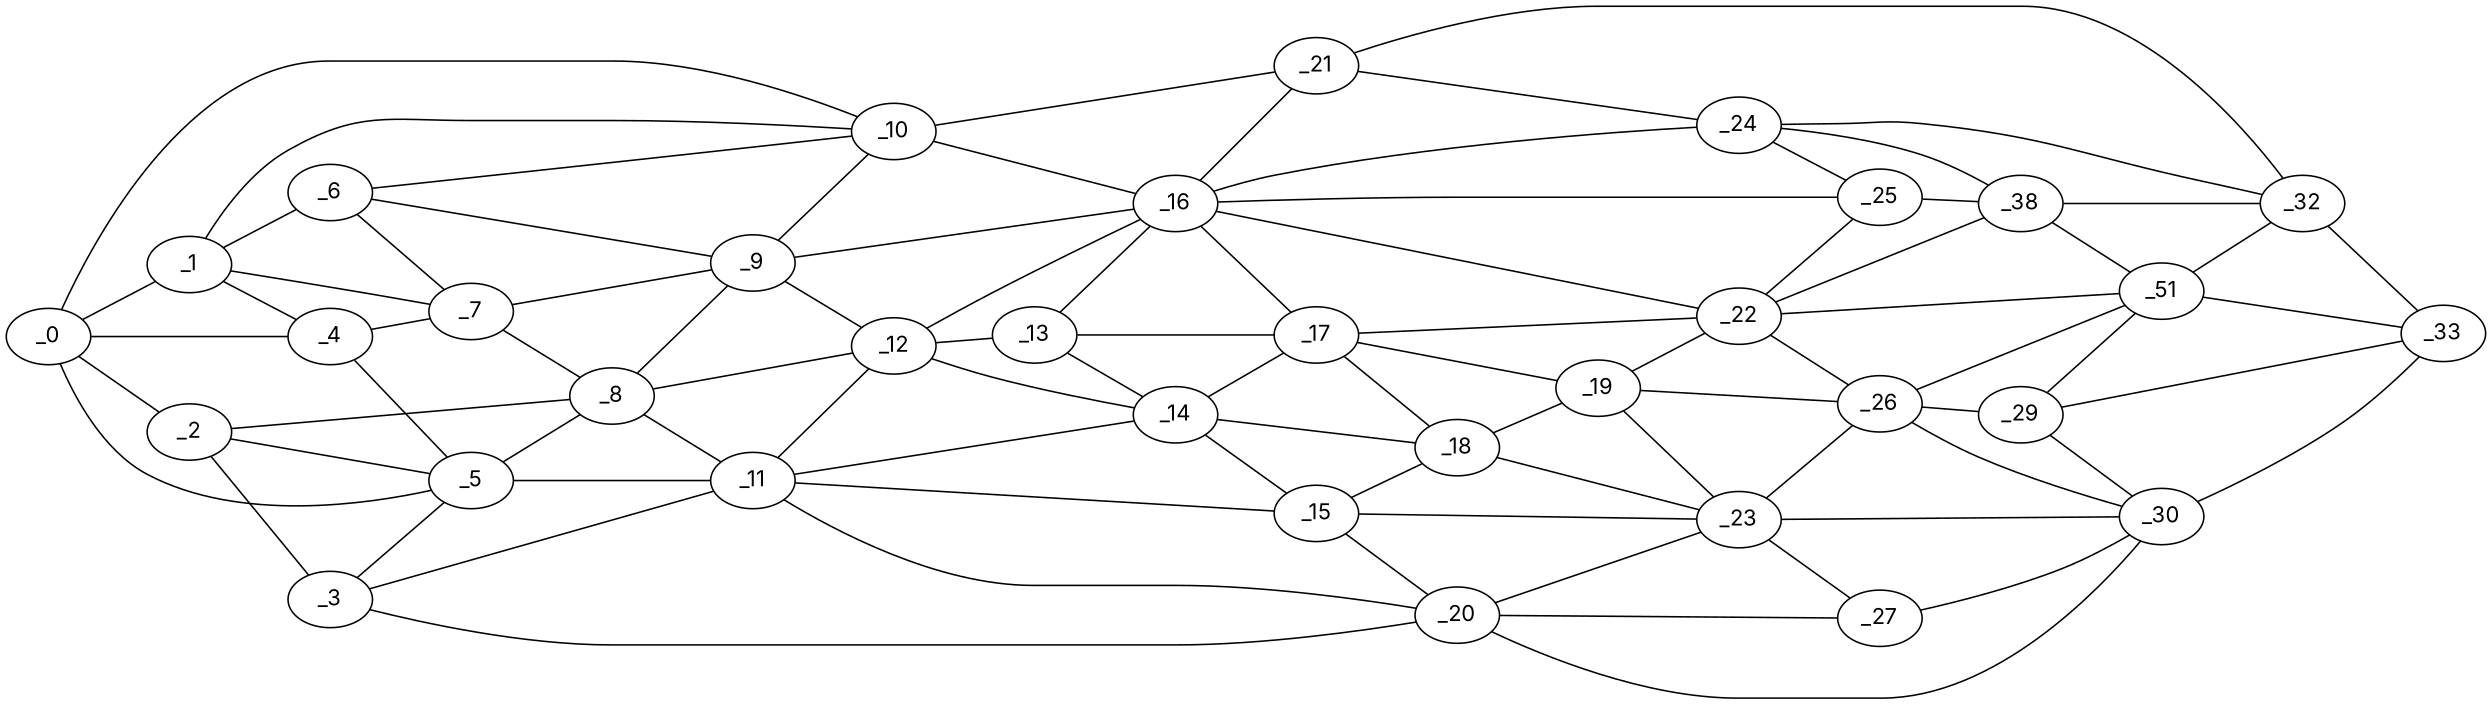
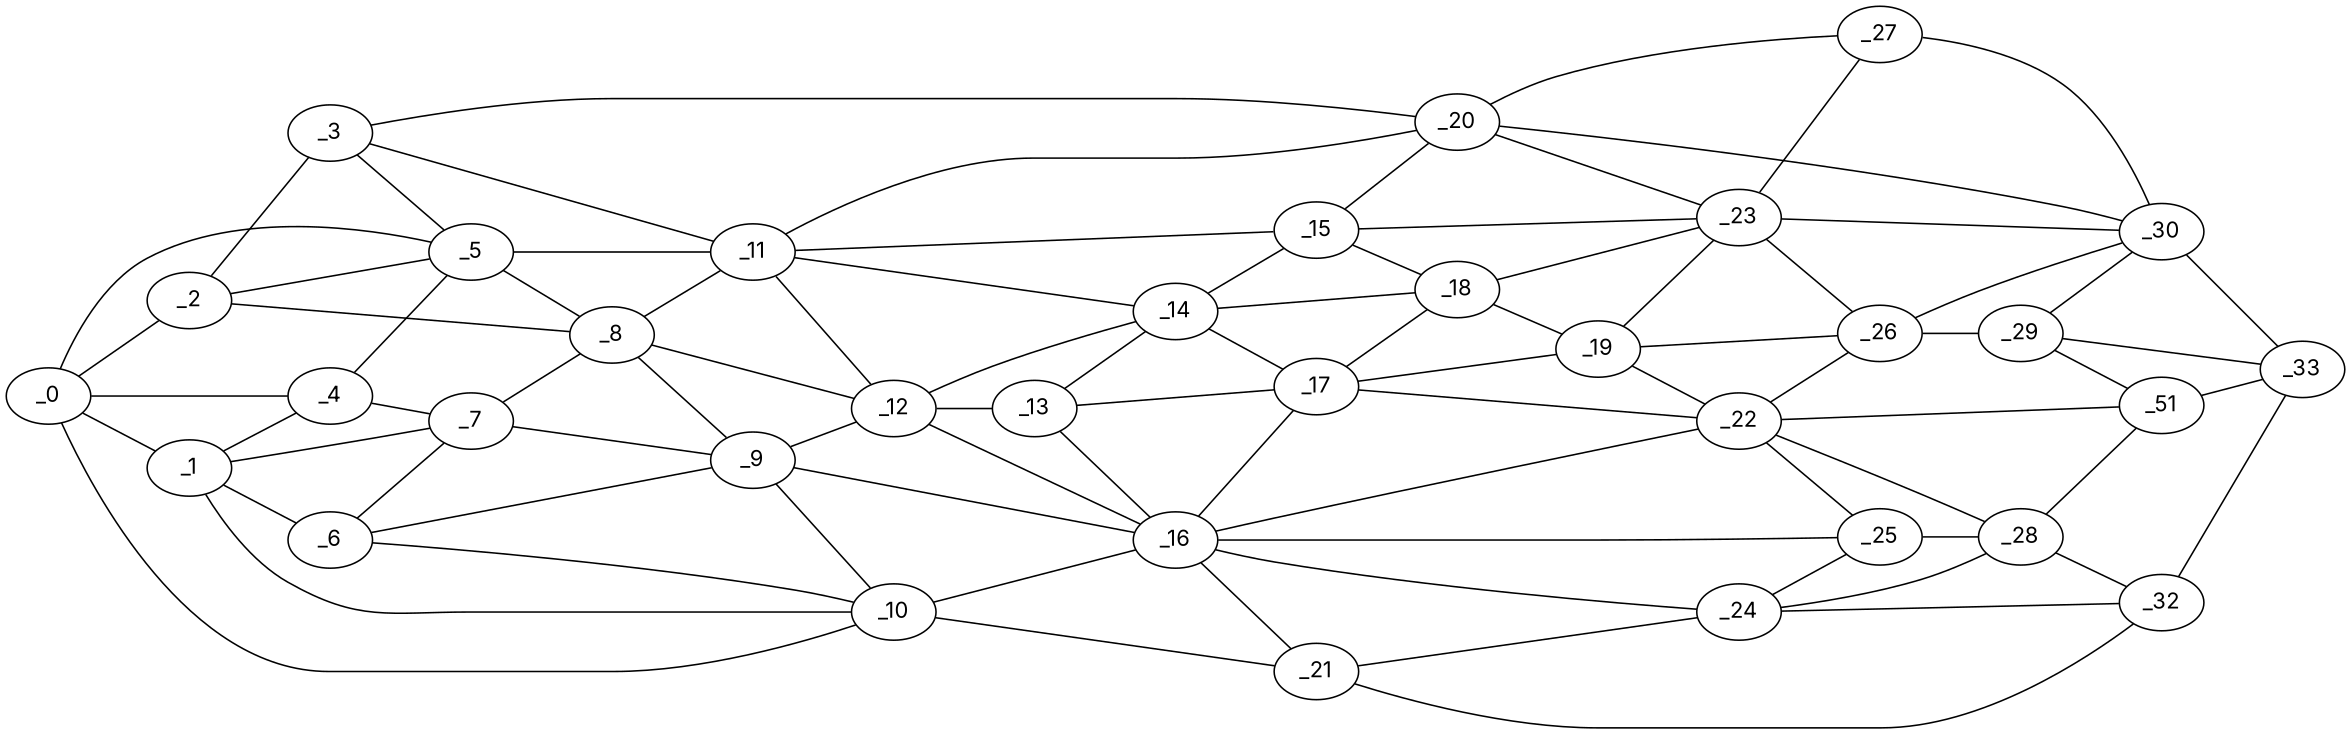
(2021, 203) -> (2021, 537)
(2232, 247) -> none
(2021, 347) -> none
